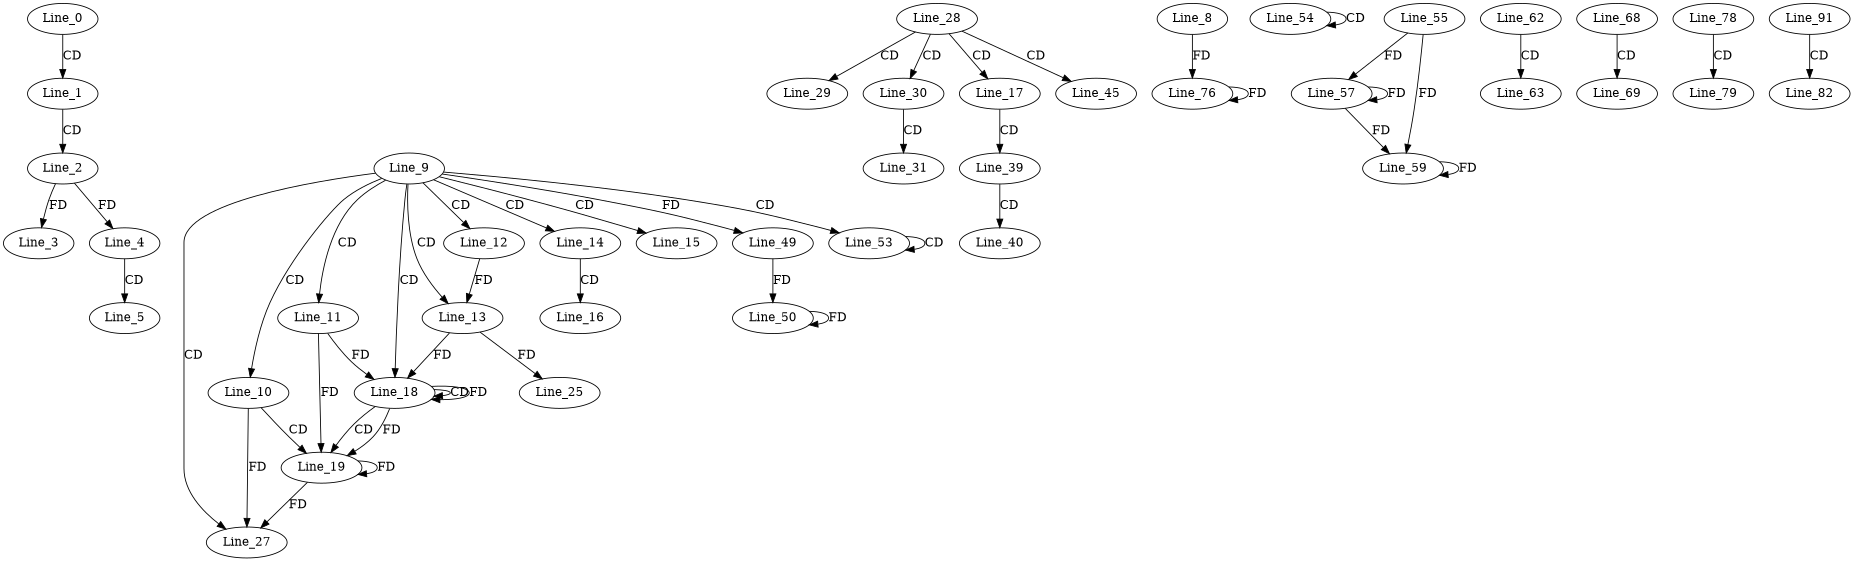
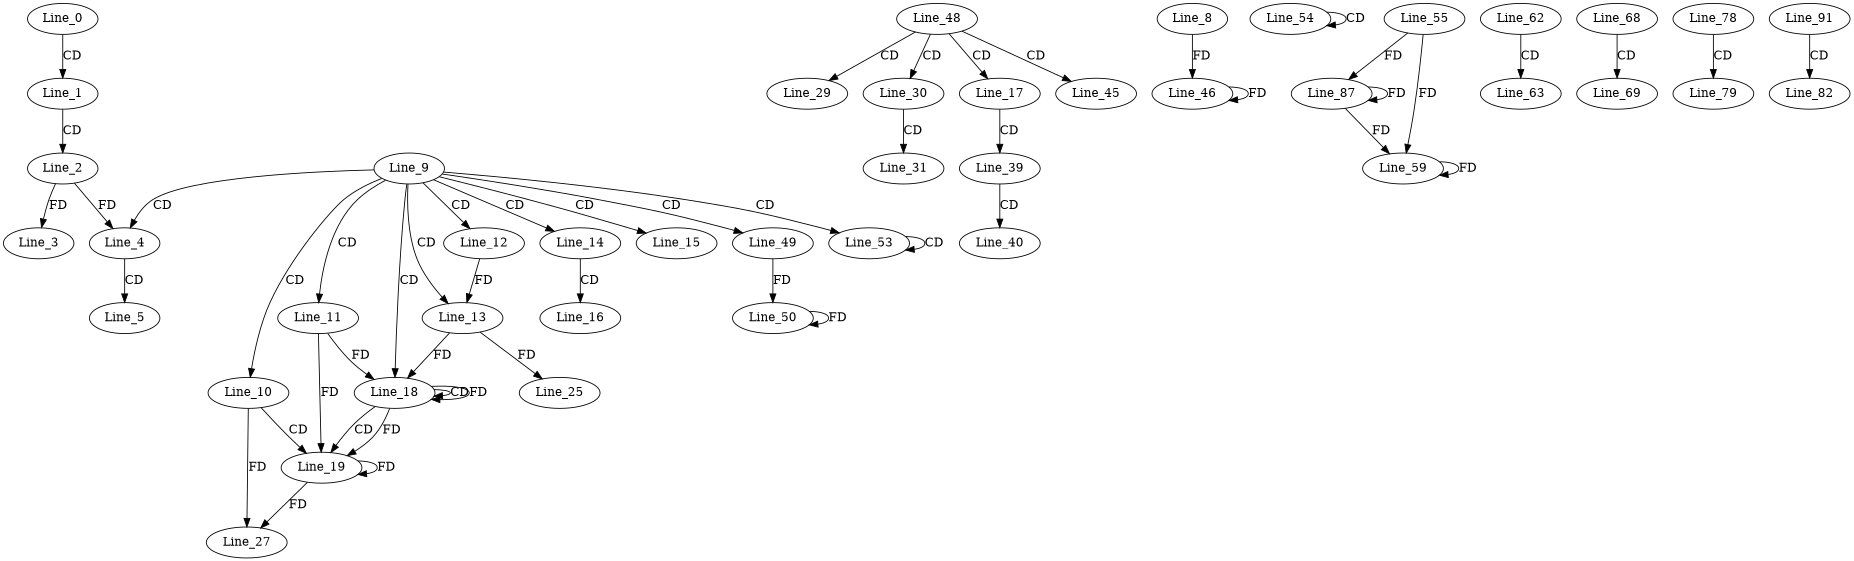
(937, 19) -> (937, 19)
(1192, 94) -> (1192, 94)
(1332, 94) -> (1332, 94)
(671, 206) -> (671, 206)
(184, 284) -> (248, 178)
